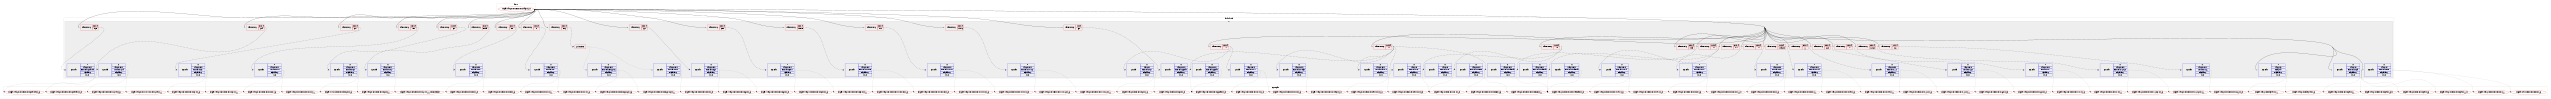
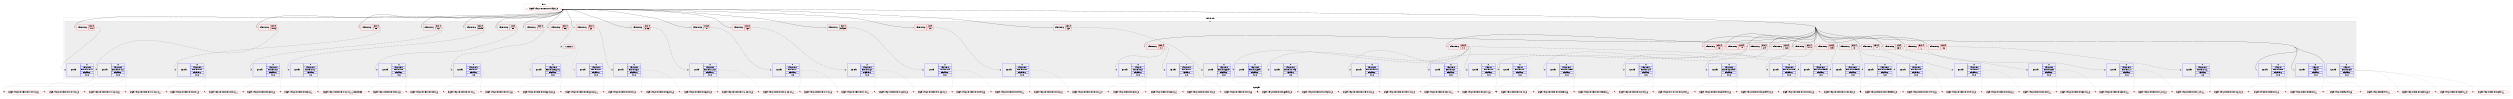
(338, 92) -> (261, 92)
(2416, 92) -> none
